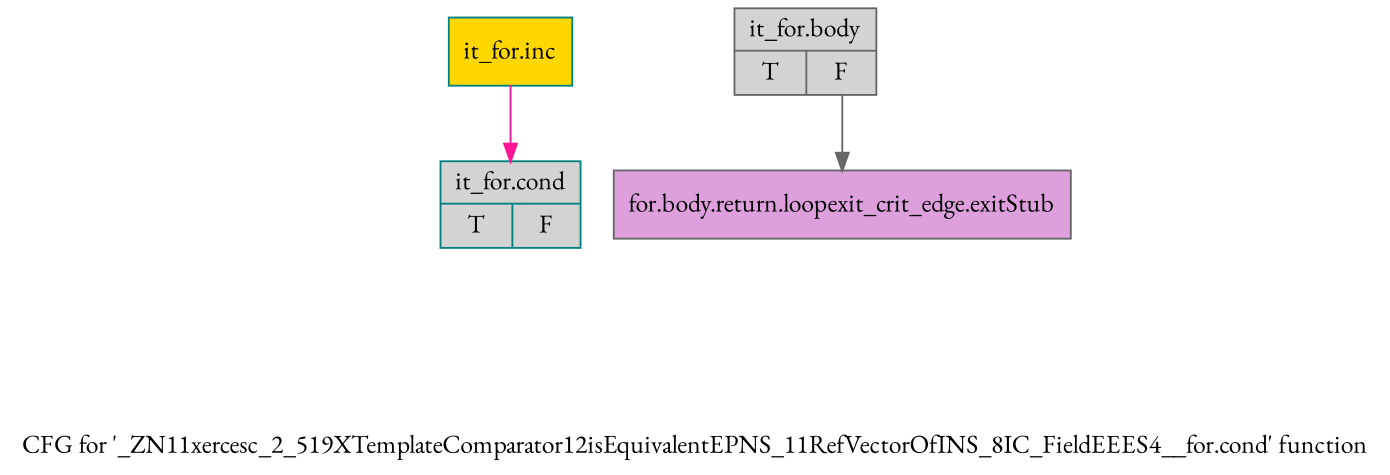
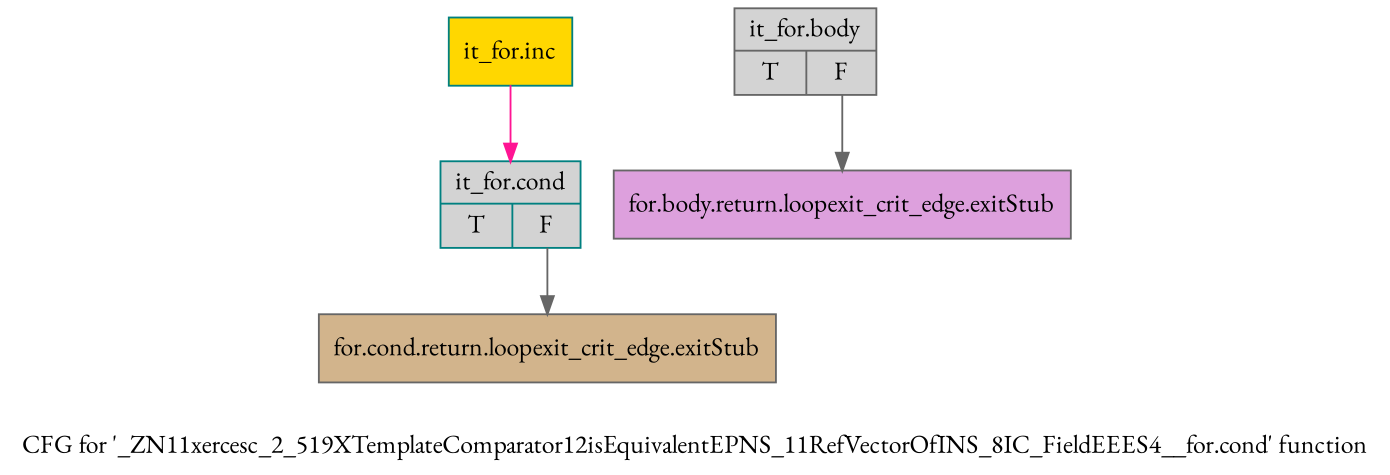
none -> (547, 348)
